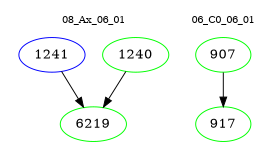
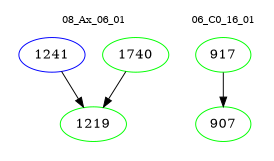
(223, 21) -> (223, 21)
(136, 55) -> (136, 55)
(223, 85) -> (223, 85)
(93, 124) -> (93, 124)
